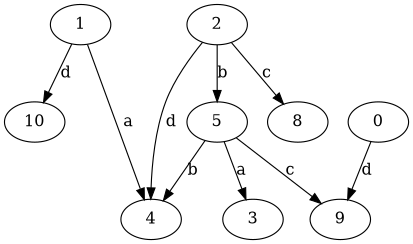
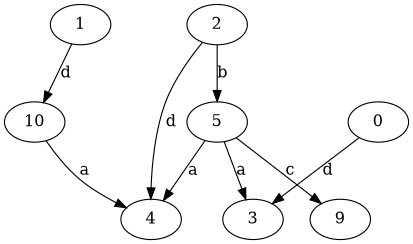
(114, 117) -> (77, 177)
(298, 122) -> none
(361, 166) -> (320, 167)
(193, 171) -> (193, 171)
